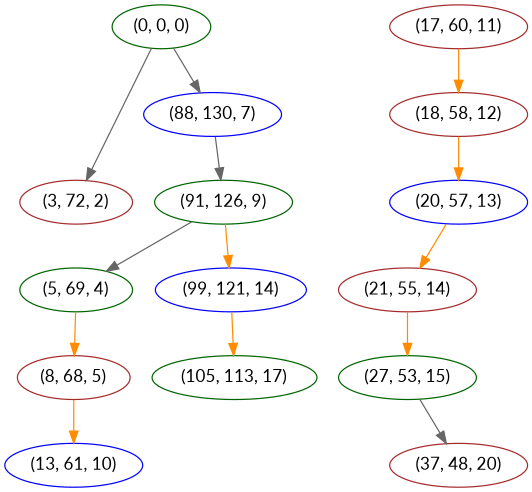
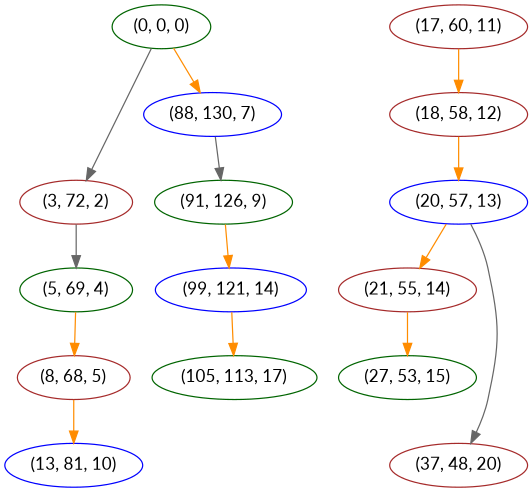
(184, 65) -> (184, 65)
(154, 243) -> (76, 240)
(430, 416) -> (497, 328)
(74, 465) -> (74, 465)
